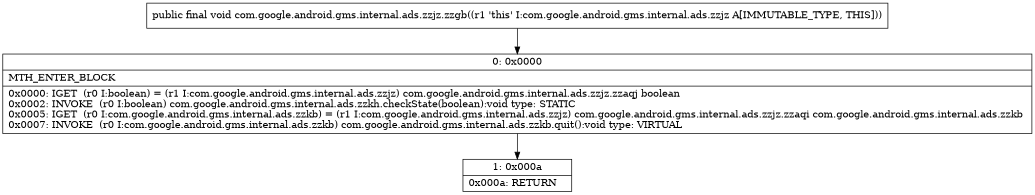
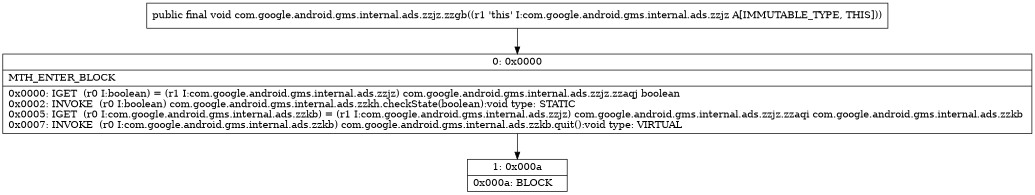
(517, 183) -> (517, 183)
